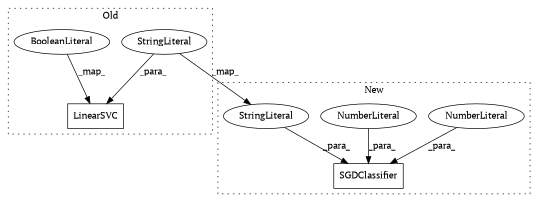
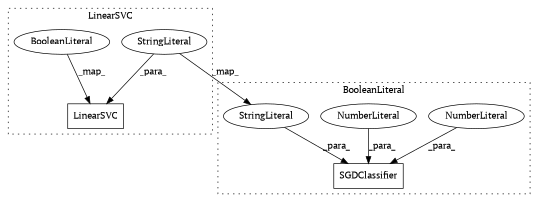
(110, 16) -> (110, 16)
(374, 90) -> (374, 90)
